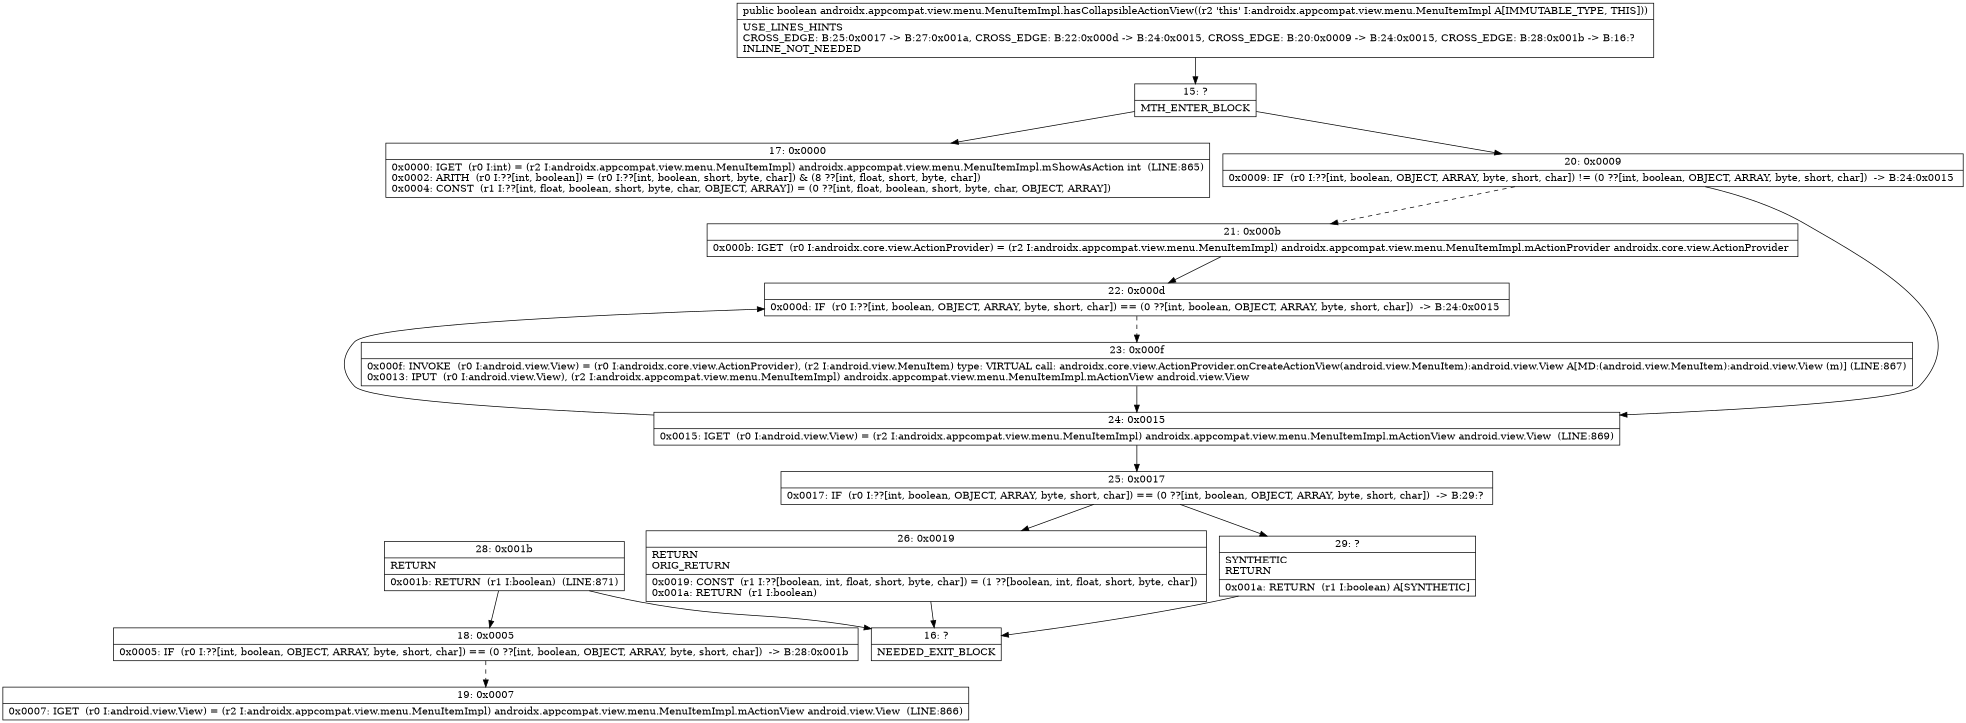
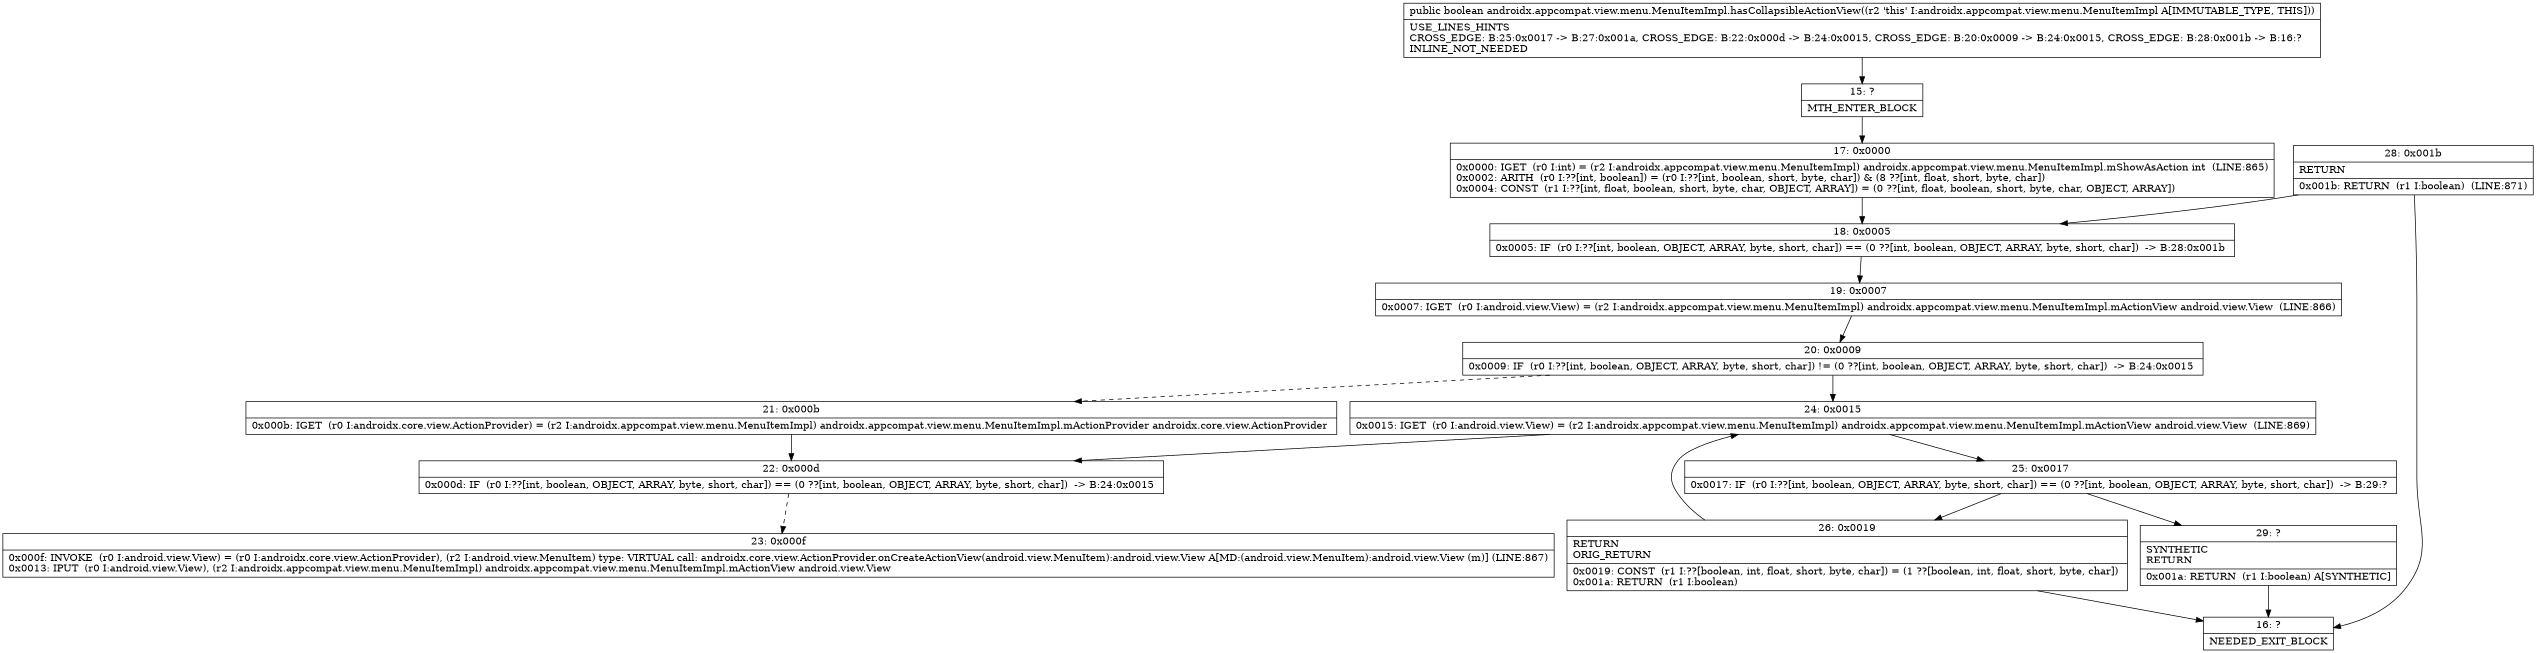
(1375, 132) -> (1847, 326)
none -> (1862, 207)
(1137, 396) -> (1674, 467)
(486, 670) -> (1861, 266)
